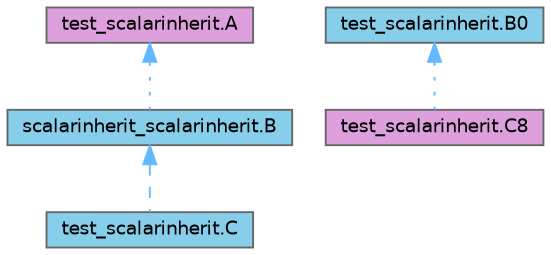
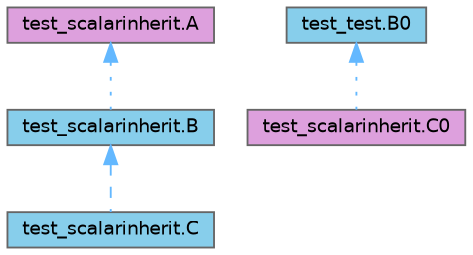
(435, 25) -> (356, 25)
(150, 127) -> (111, 127)
(435, 127) -> (356, 127)
